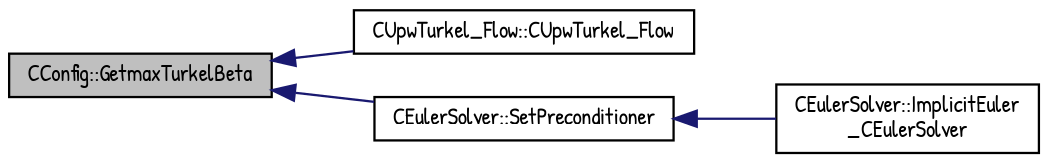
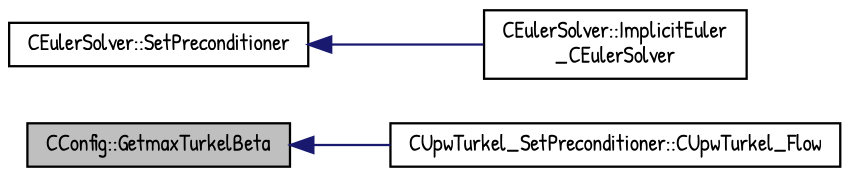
(524, 32) -> (615, 145)
(335, 97) -> none
